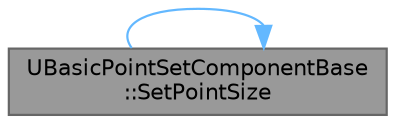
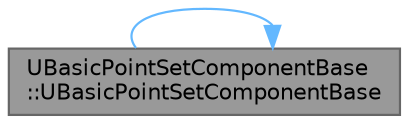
(198, 82) -> (204, 82)
